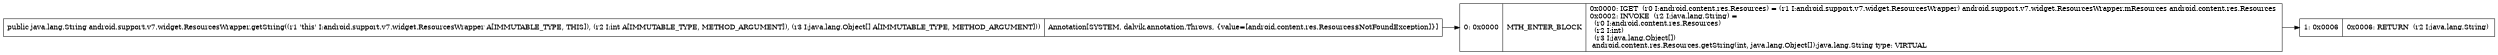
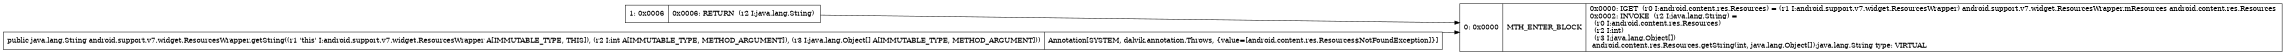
(2288, 28) -> (1138, 19)
